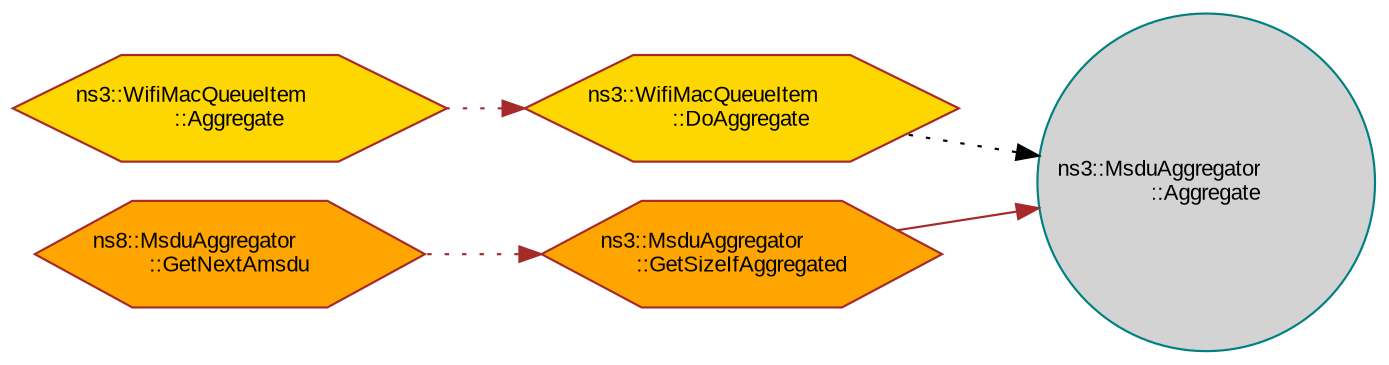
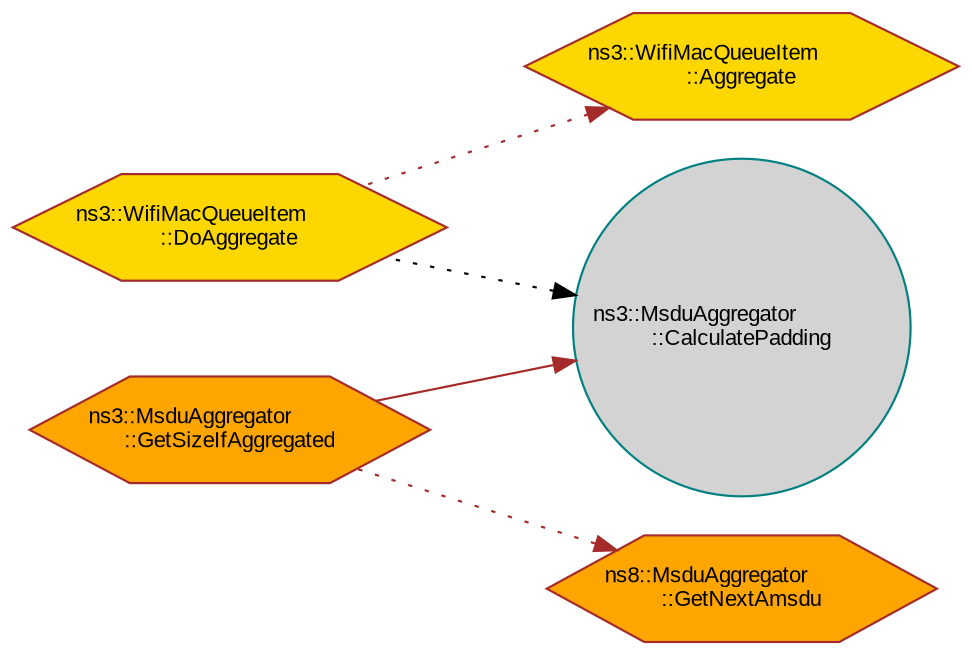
(474, 108) -> (476, 150)
(1206, 182) -> (742, 328)
(472, 254) -> (476, 506)
